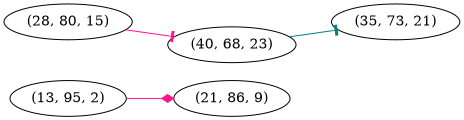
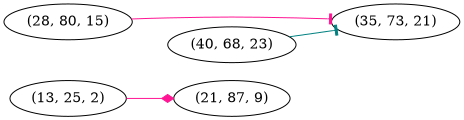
(147, 33) -> (229, 17)
(68, 98) -> (68, 98)
(232, 98) -> (232, 98)
